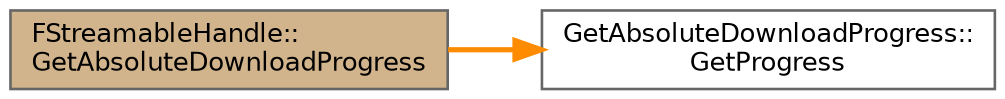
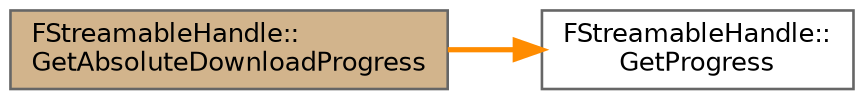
(768, 50) -> (698, 50)
